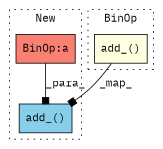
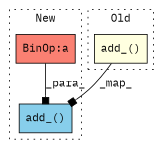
(121, 19) -> (121, 19)
